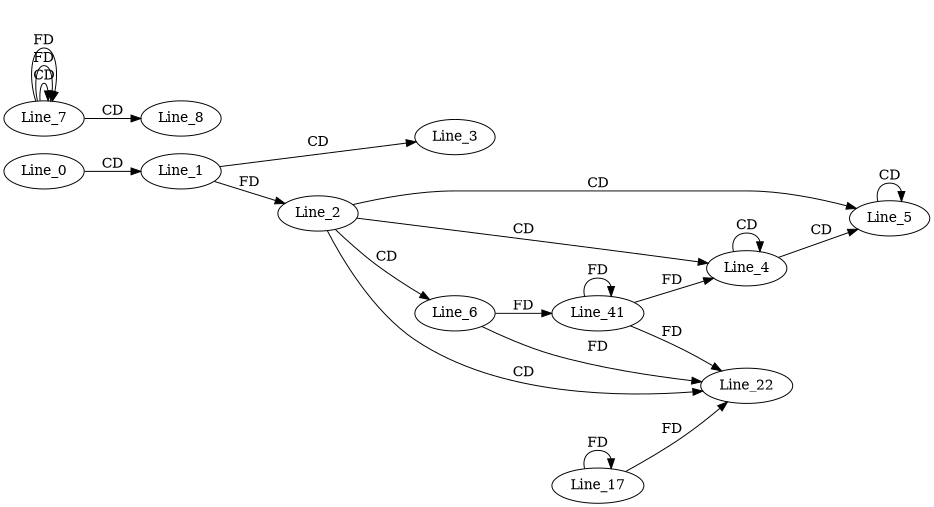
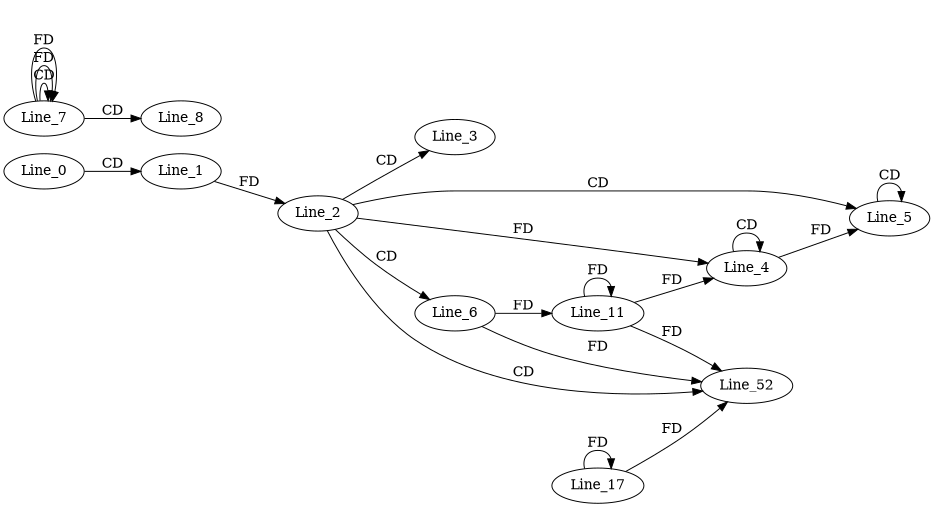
(313, 155) -> (381, 177)
(523, 230) -> (523, 230)
(821, 231) -> (821, 231)
(598, 313) -> (598, 313)
(747, 386) -> (747, 386)
